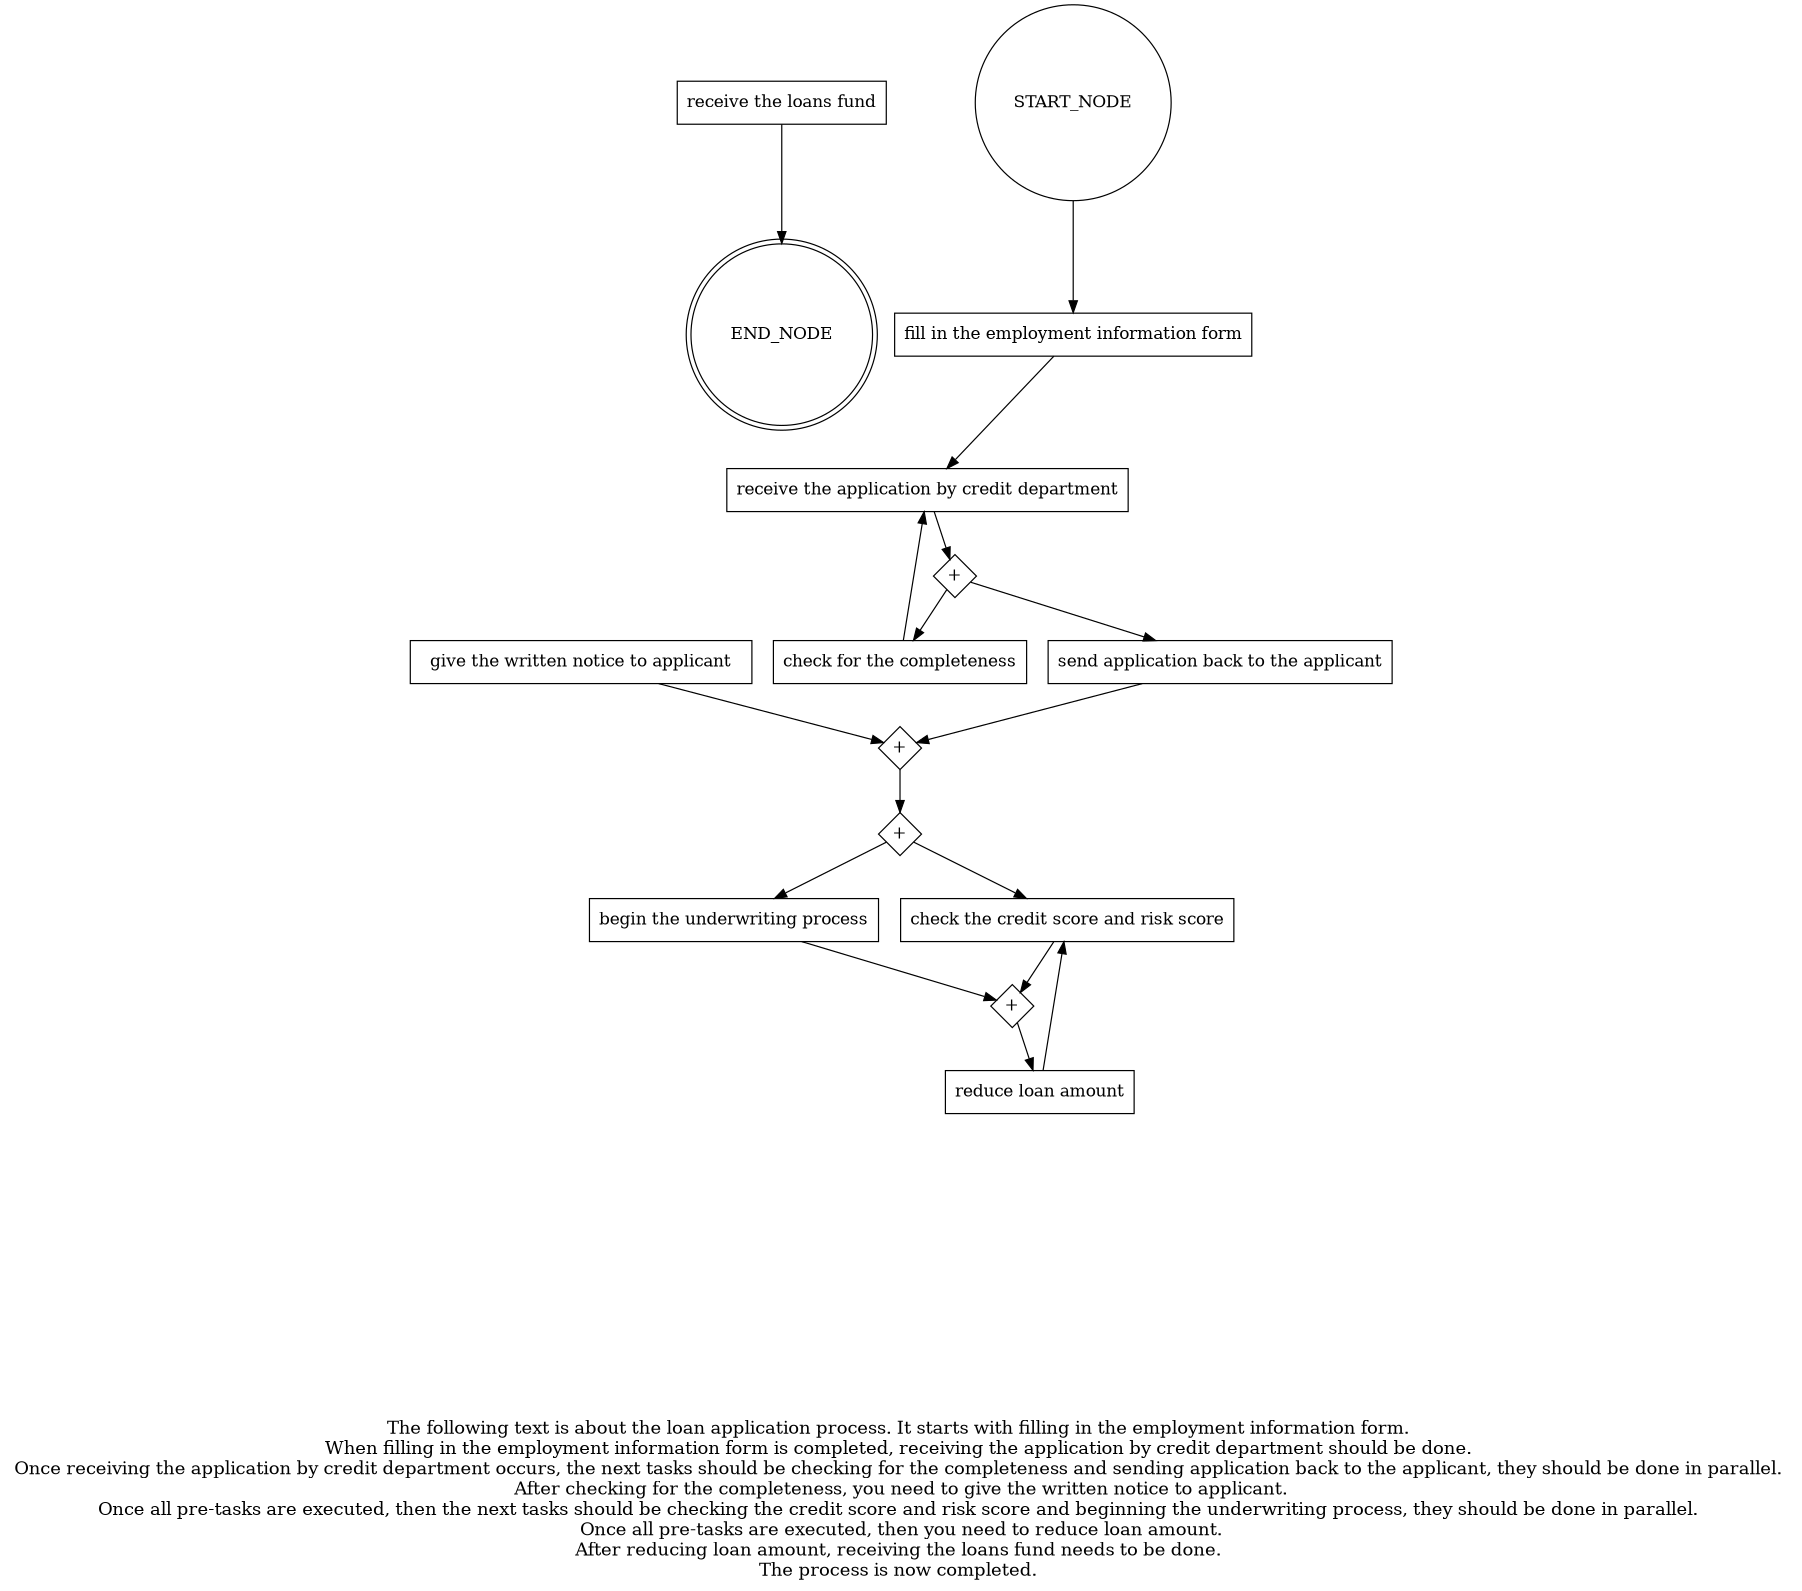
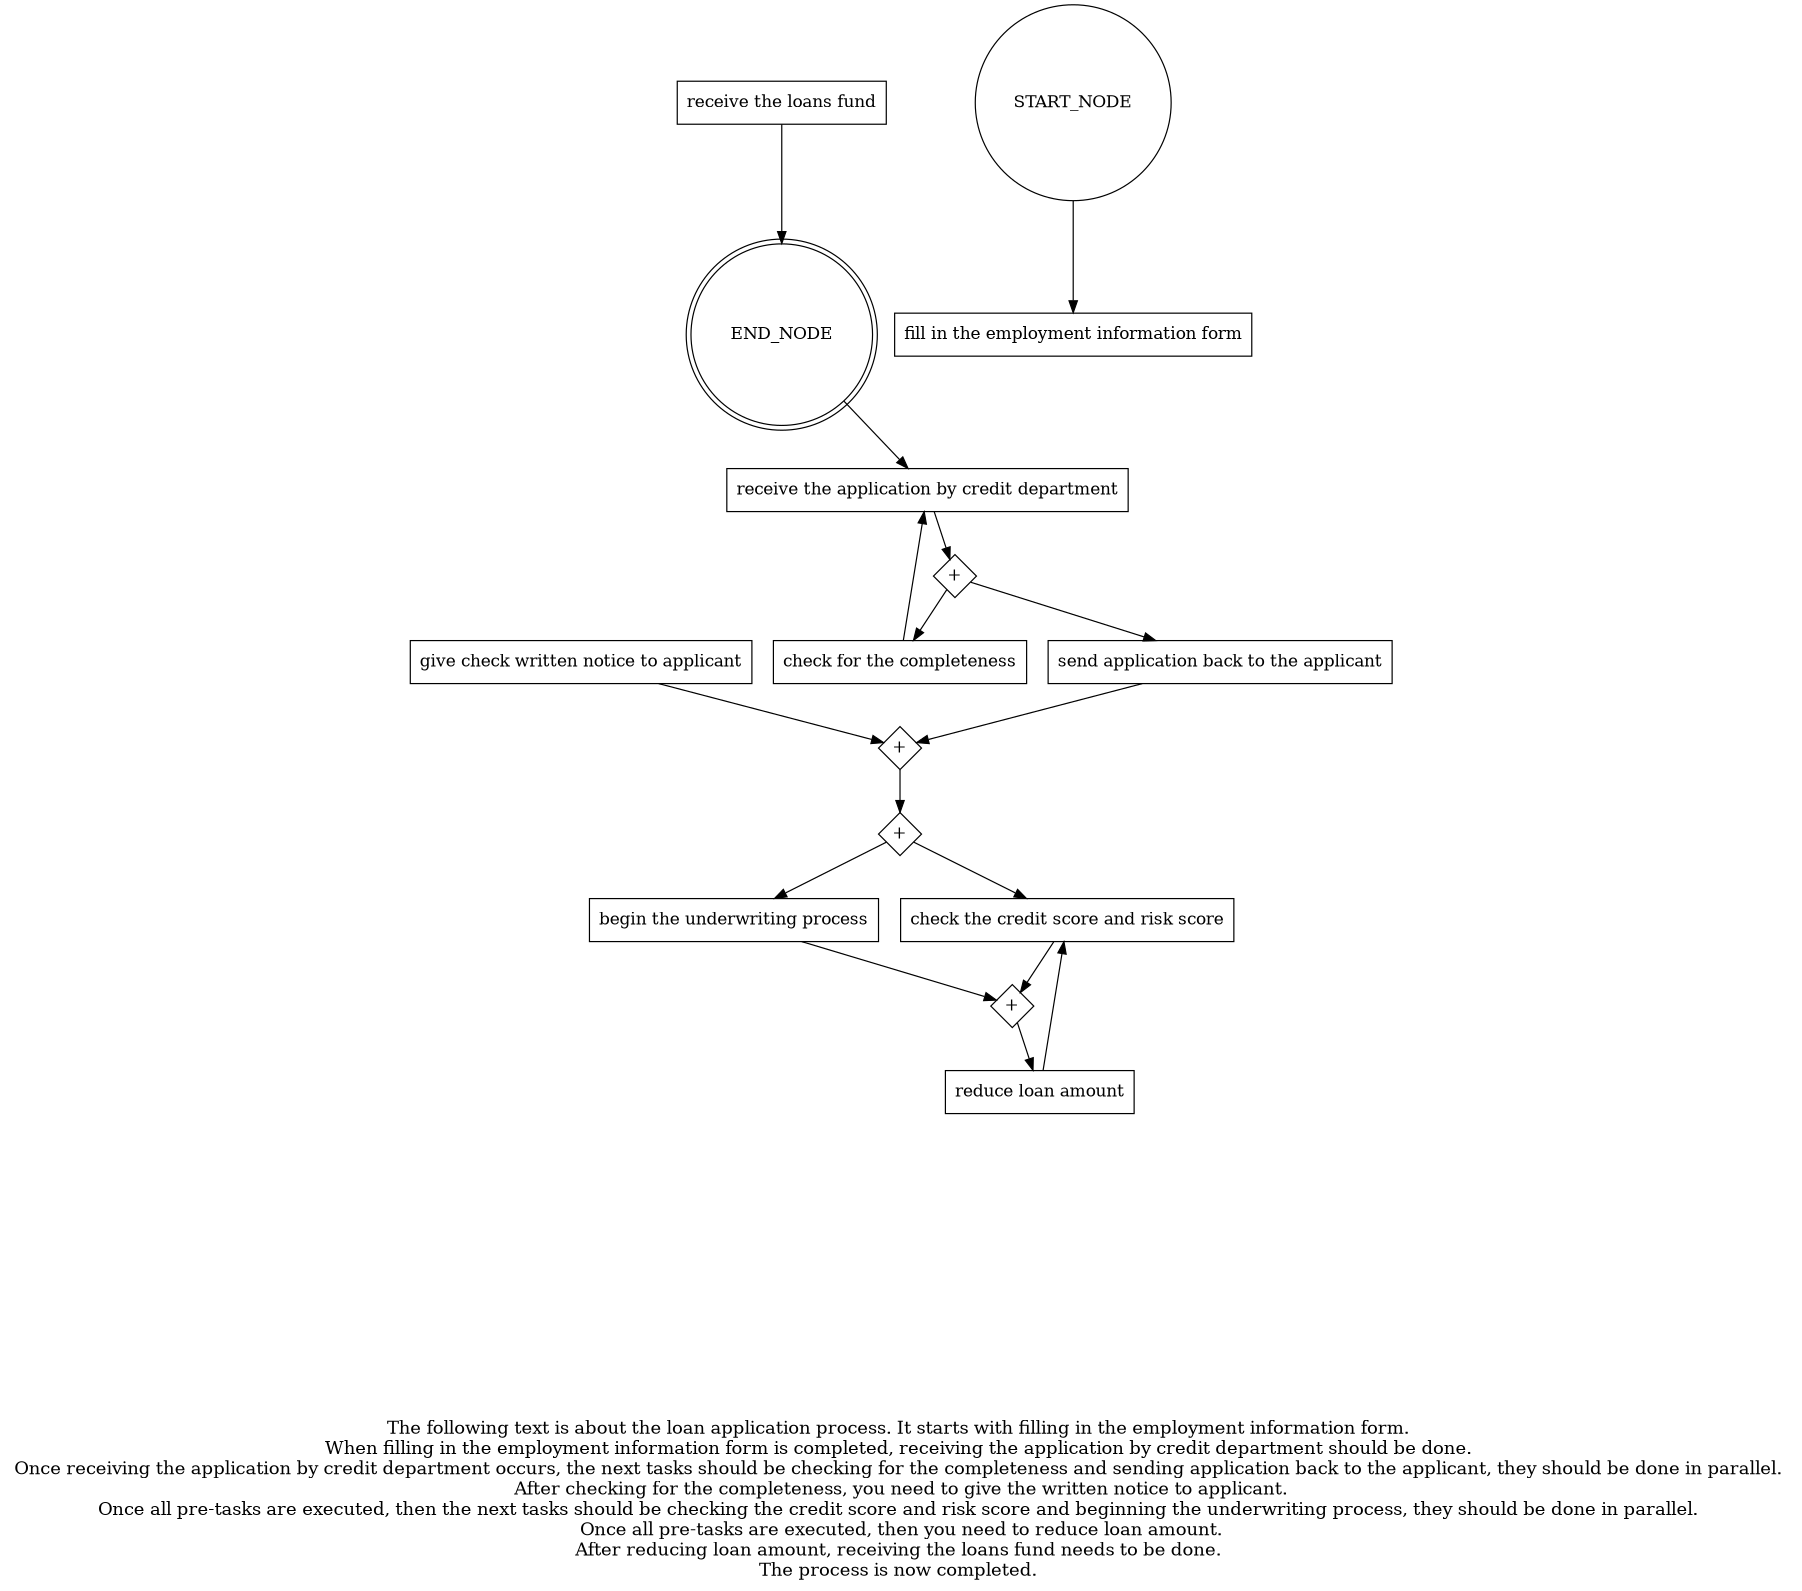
(1005, 408) -> (872, 430)
(581, 662) -> (581, 662)
